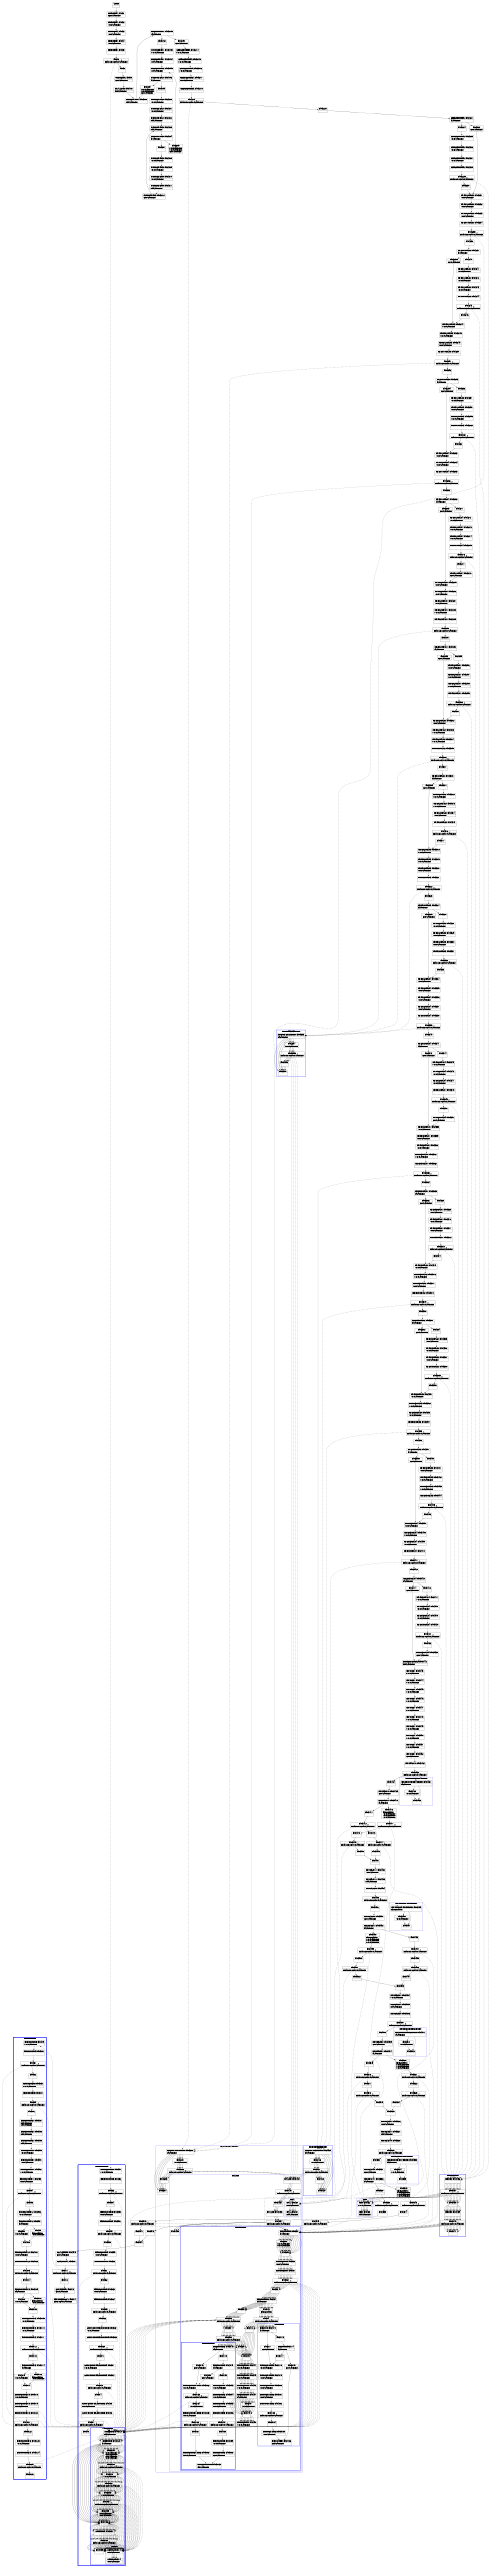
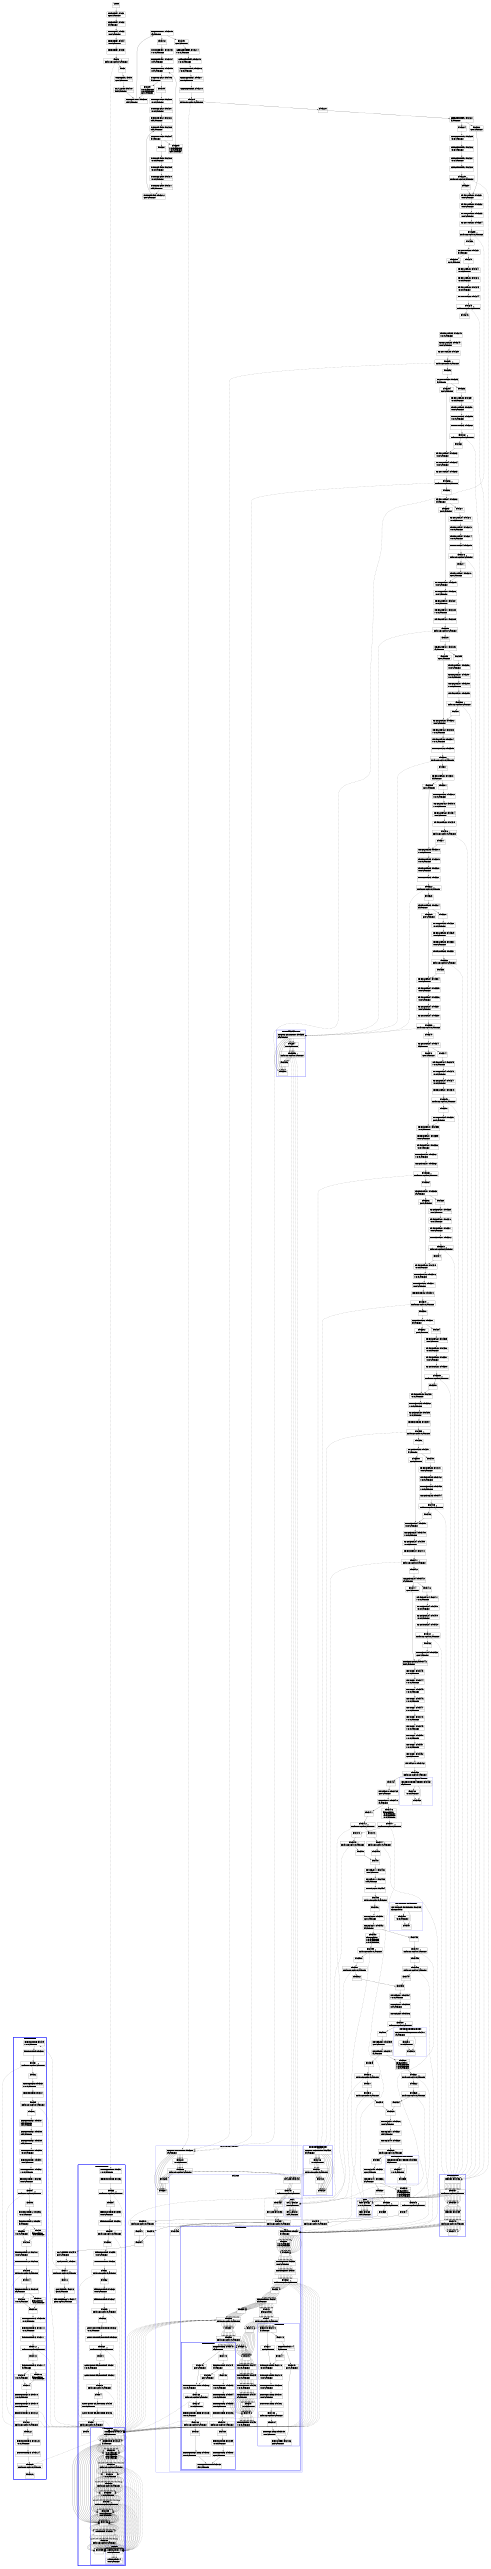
(114, 25) -> (113, 25)
(453, 326) -> none
